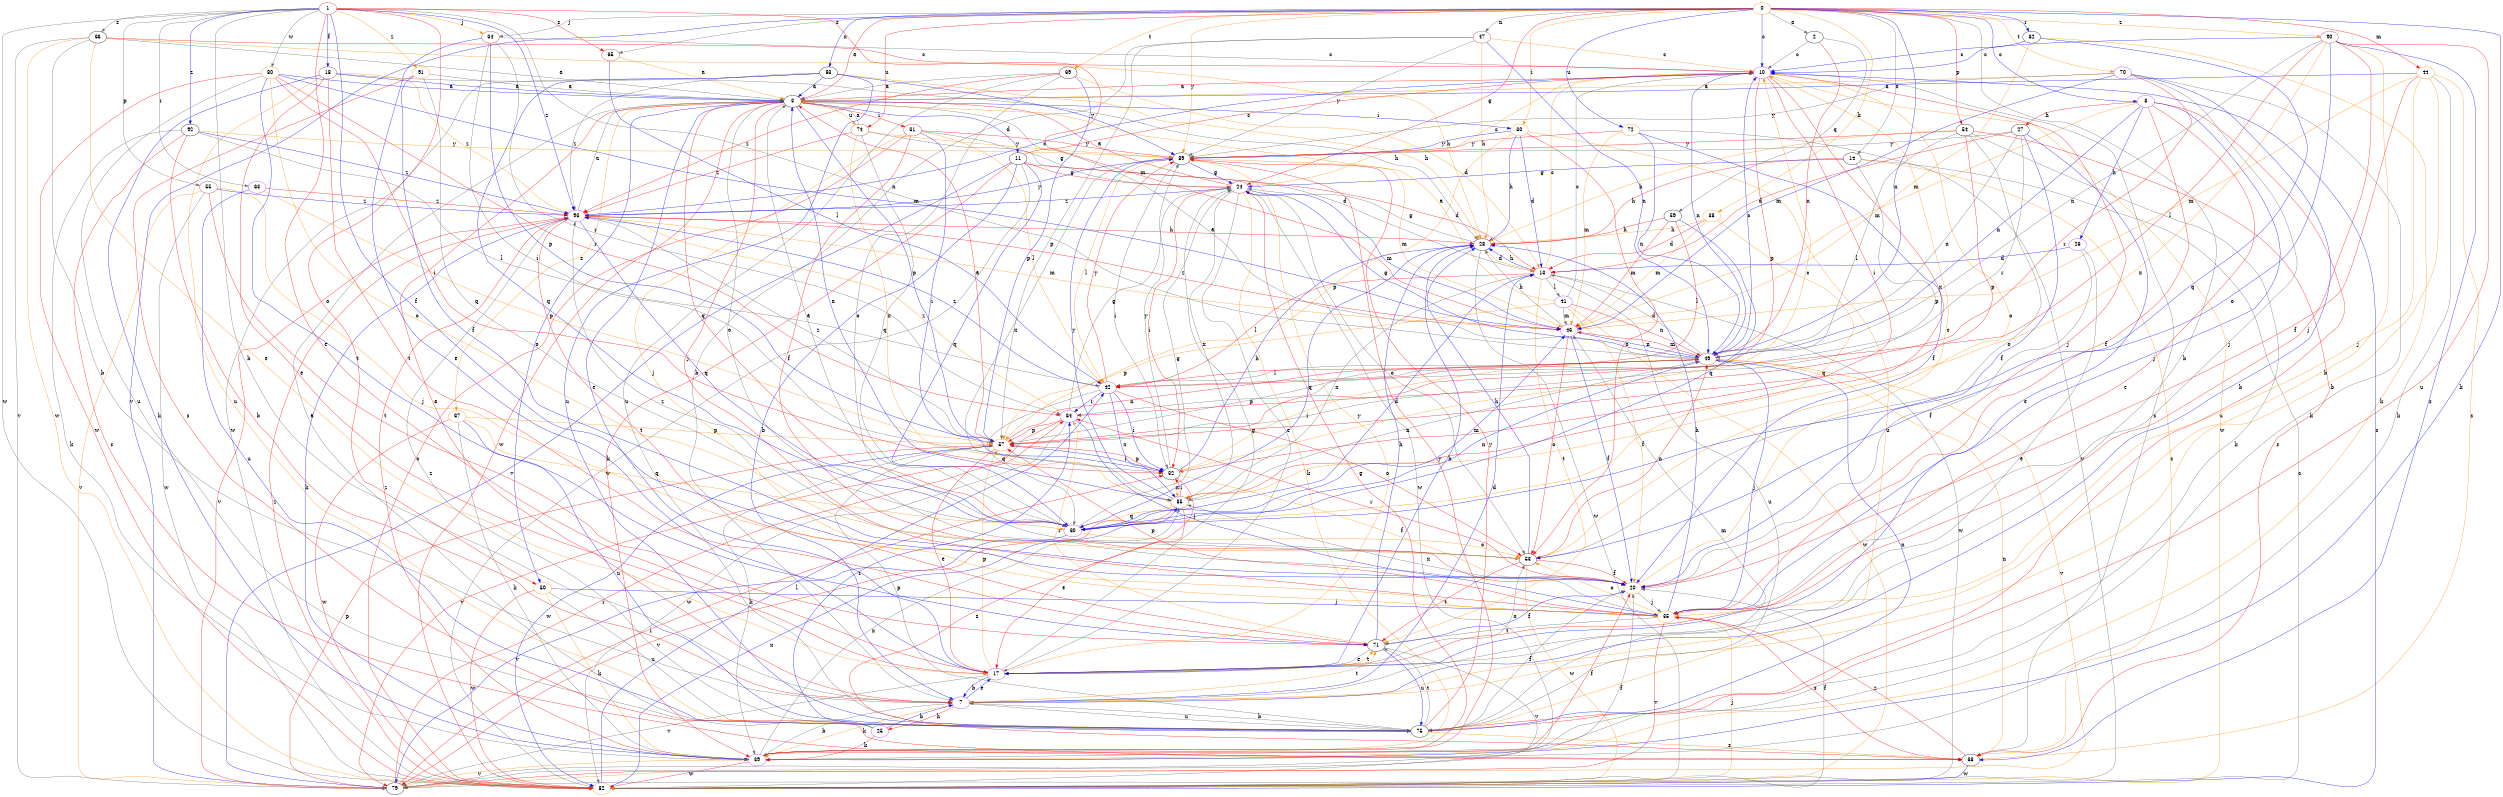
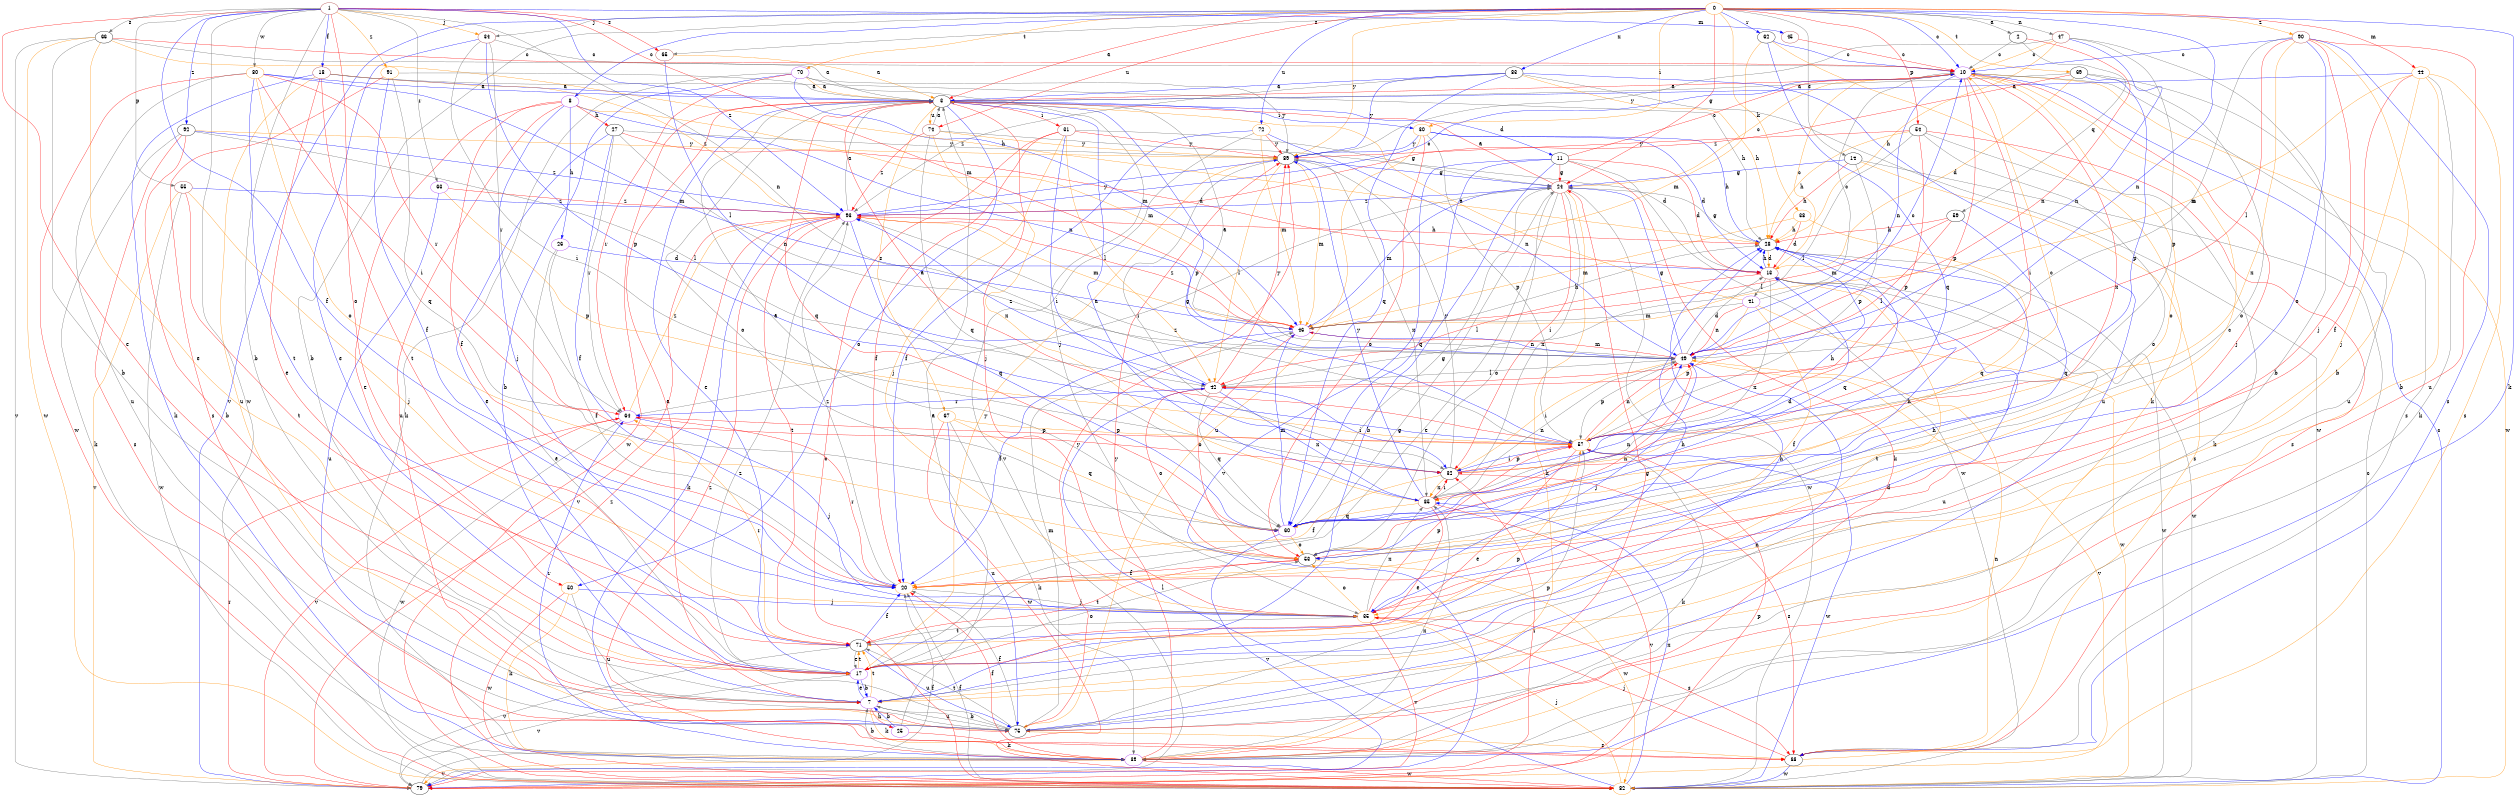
none -> (1790, 37)
(1285, 322) -> (1506, 279)
(1875, 688) -> (1624, 688)
